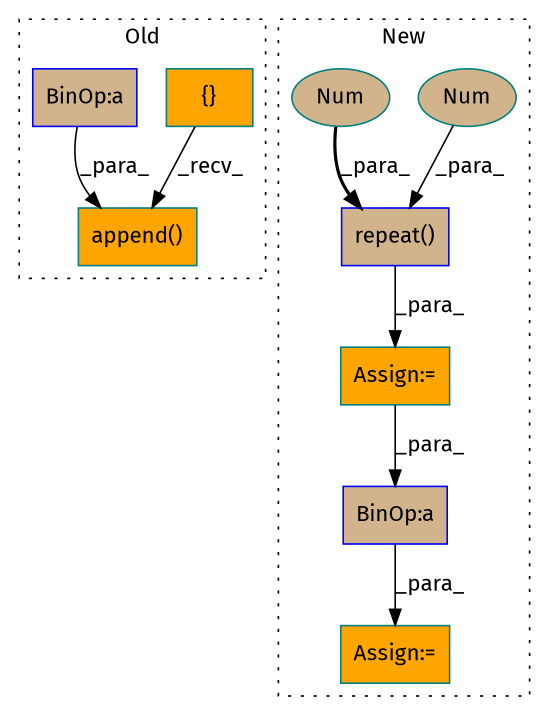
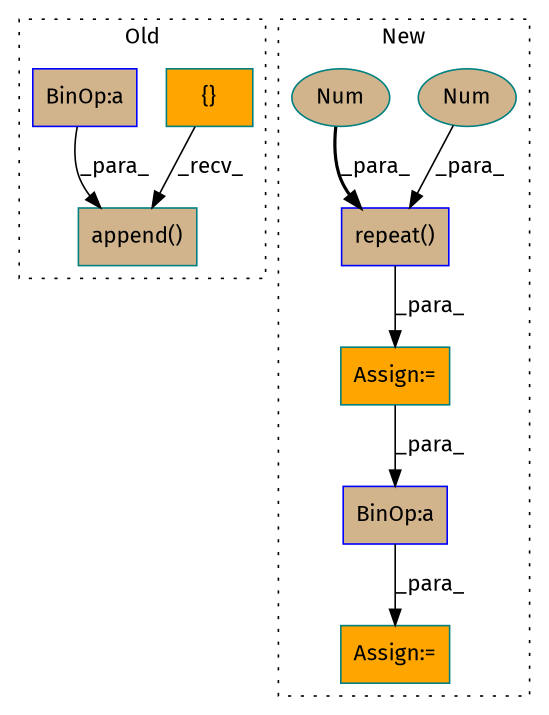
(138, 237) -> (138, 237)
